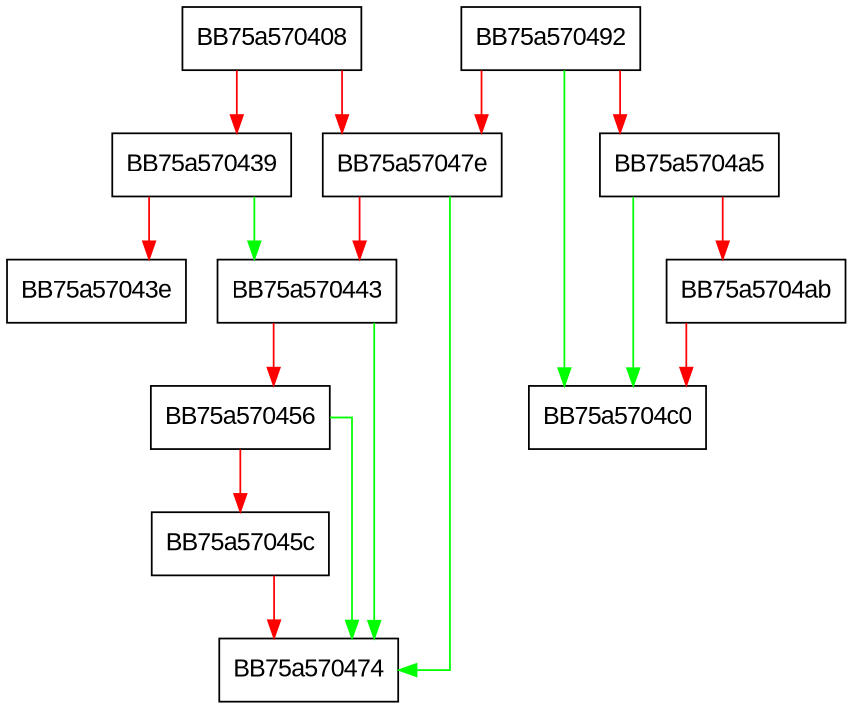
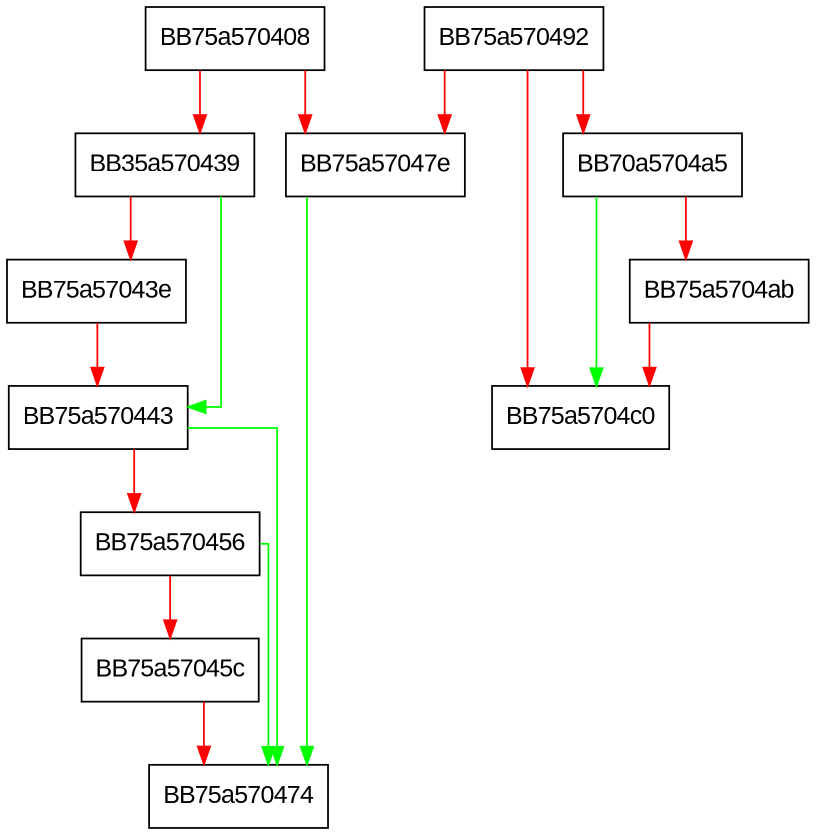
(202, 165) -> (165, 165)
(689, 165) -> (653, 165)
(360, 219) -> (97, 345)
(564, 219) -> (528, 219)
